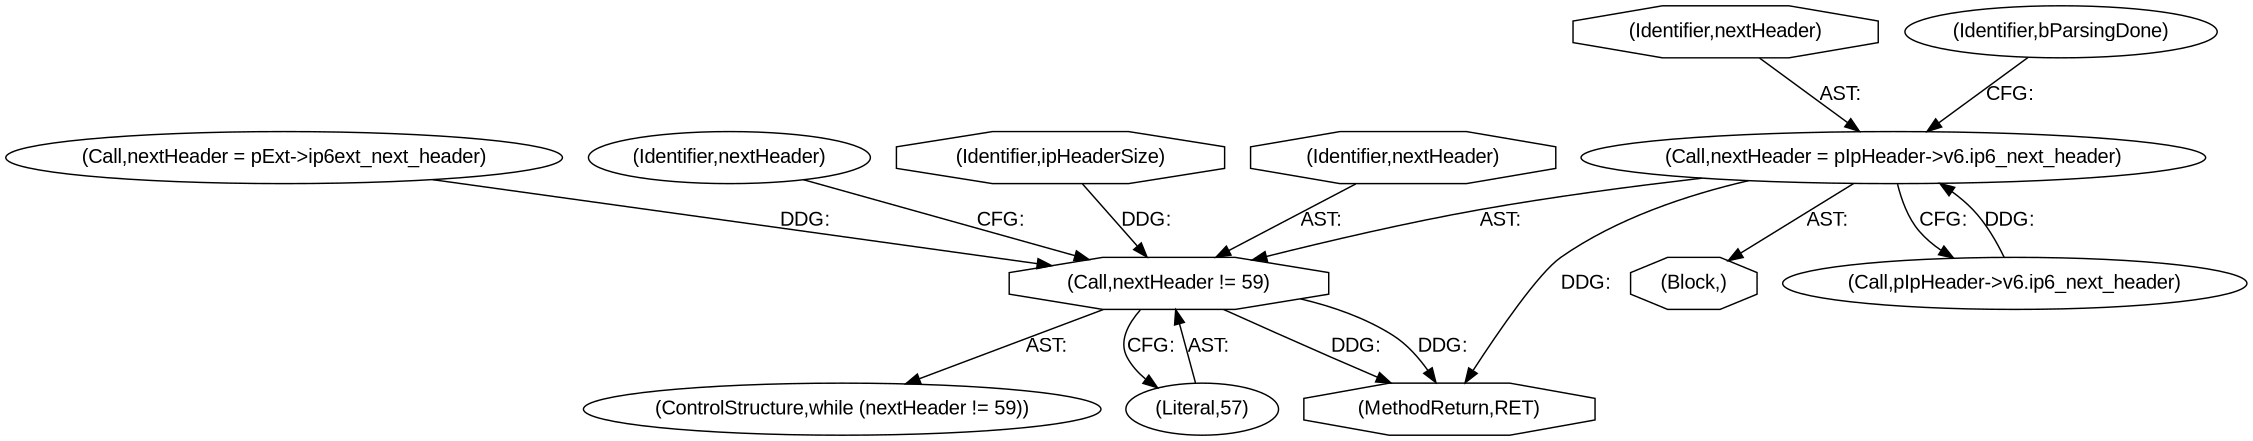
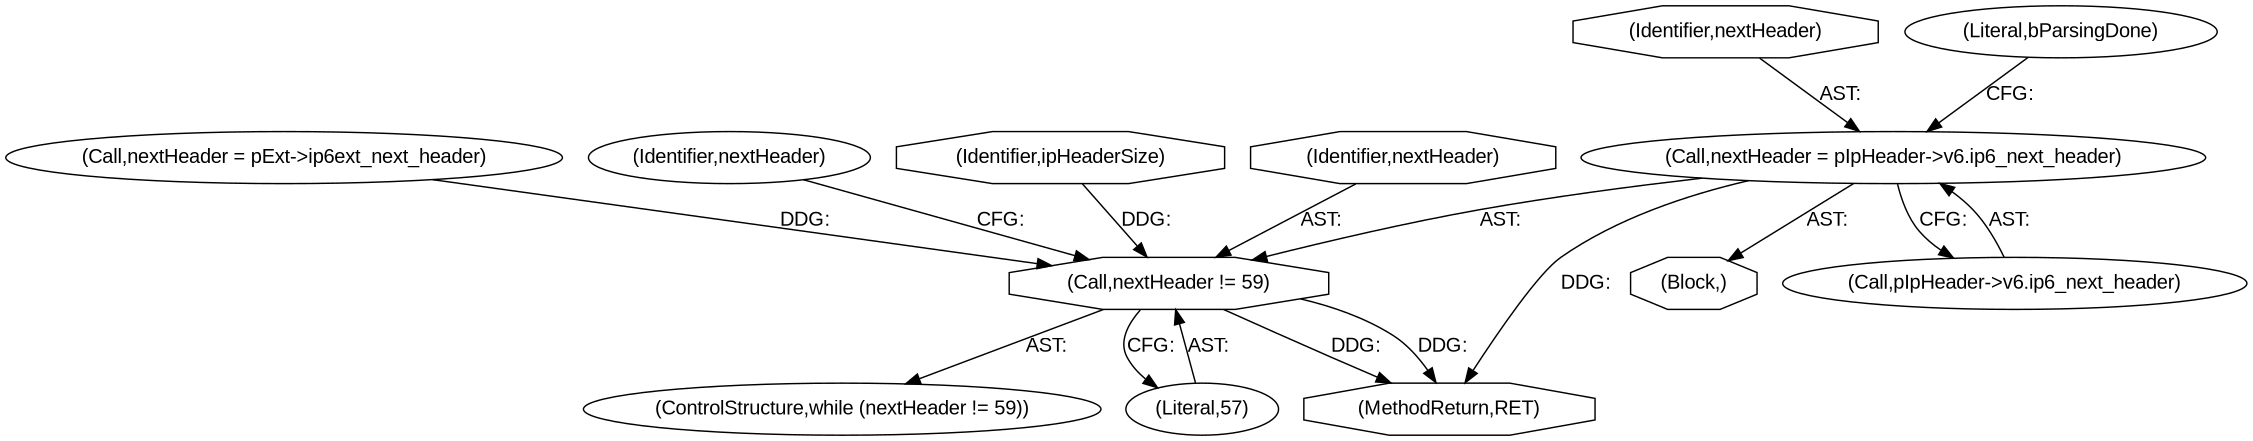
(2061, 32) -> (2061, 32)
(2013, 220) -> (2013, 220)
